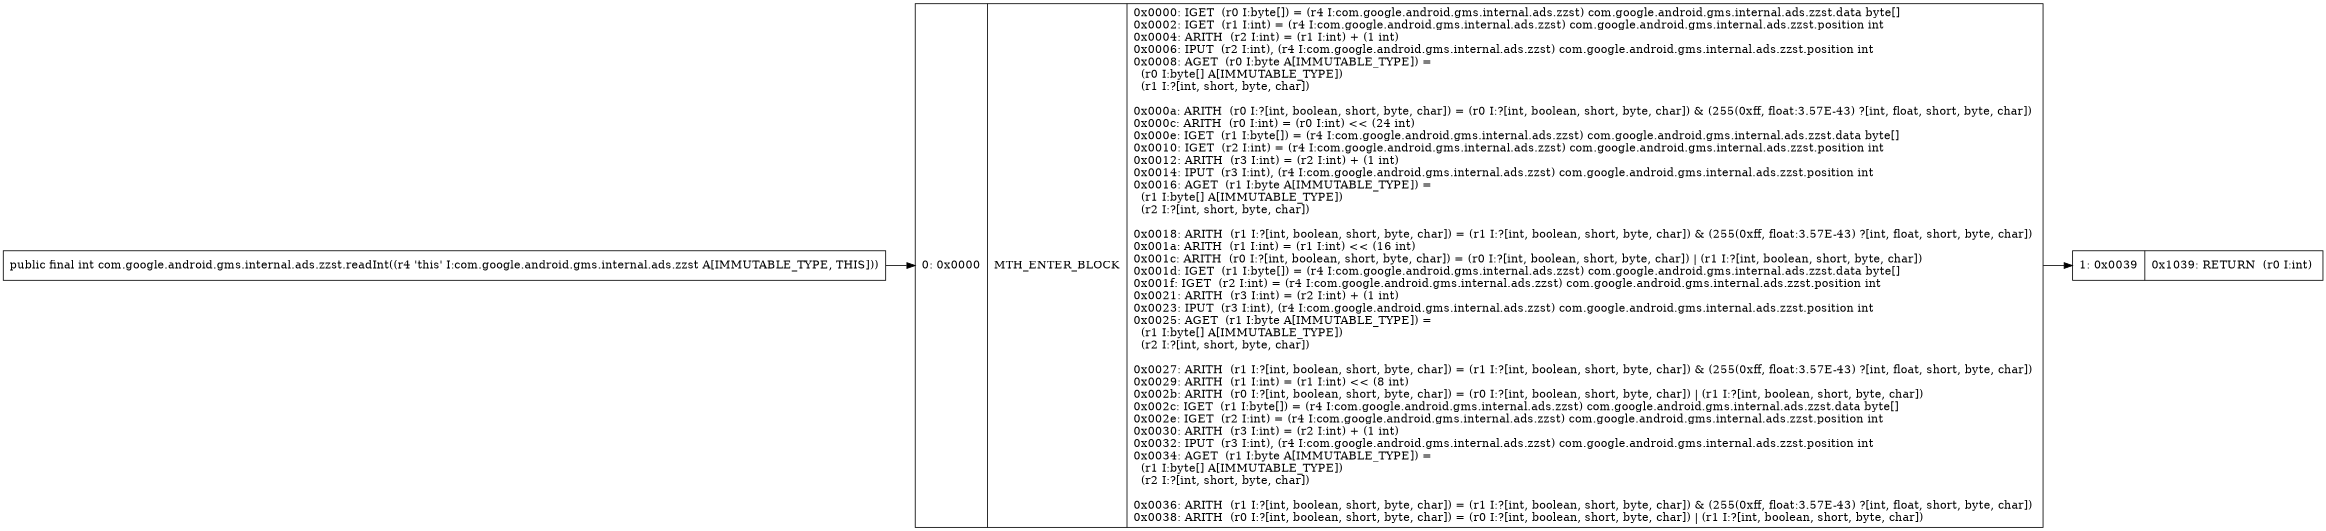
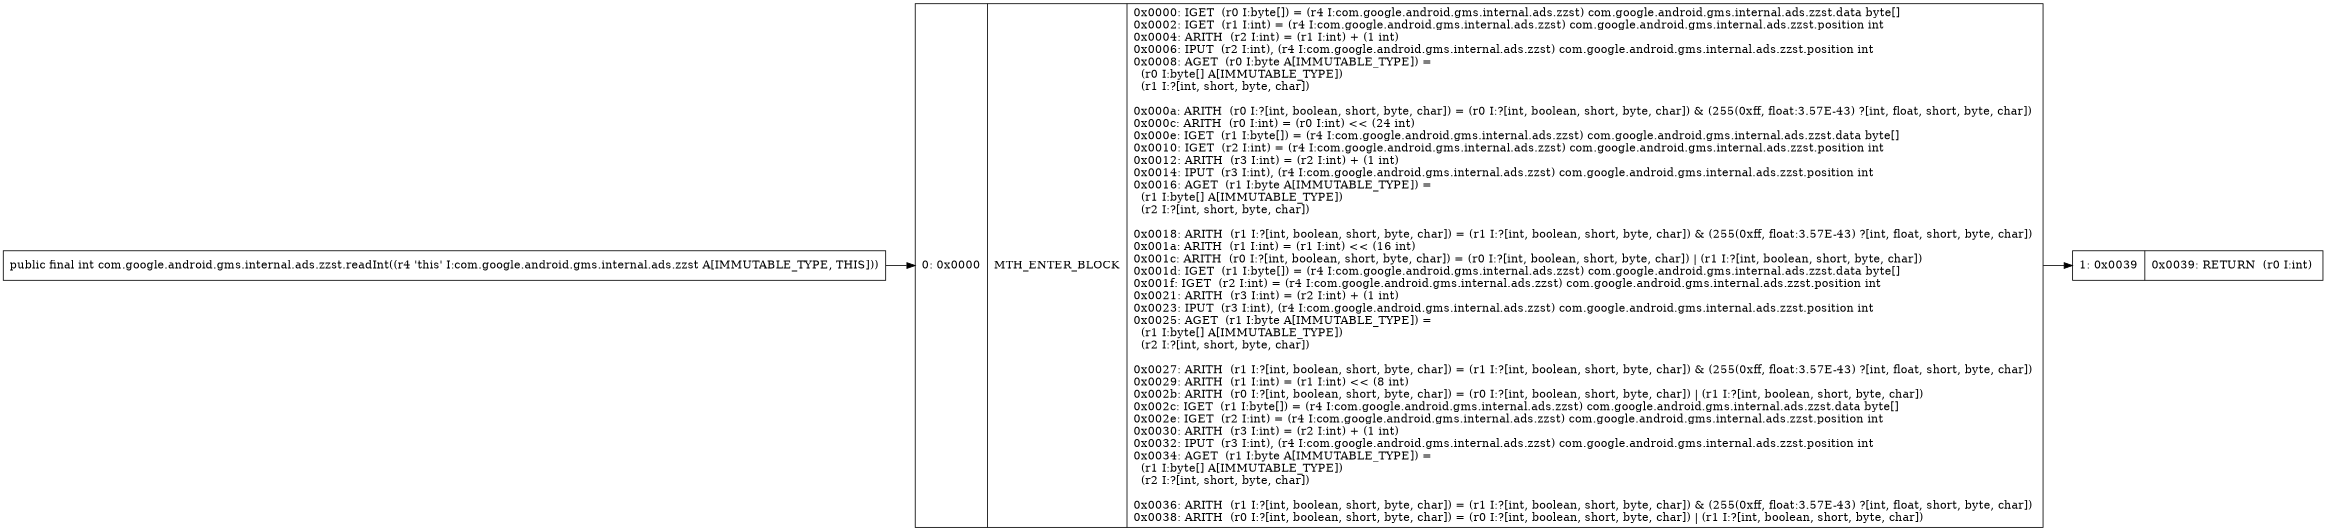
(2234, 265) -> (2234, 265)
